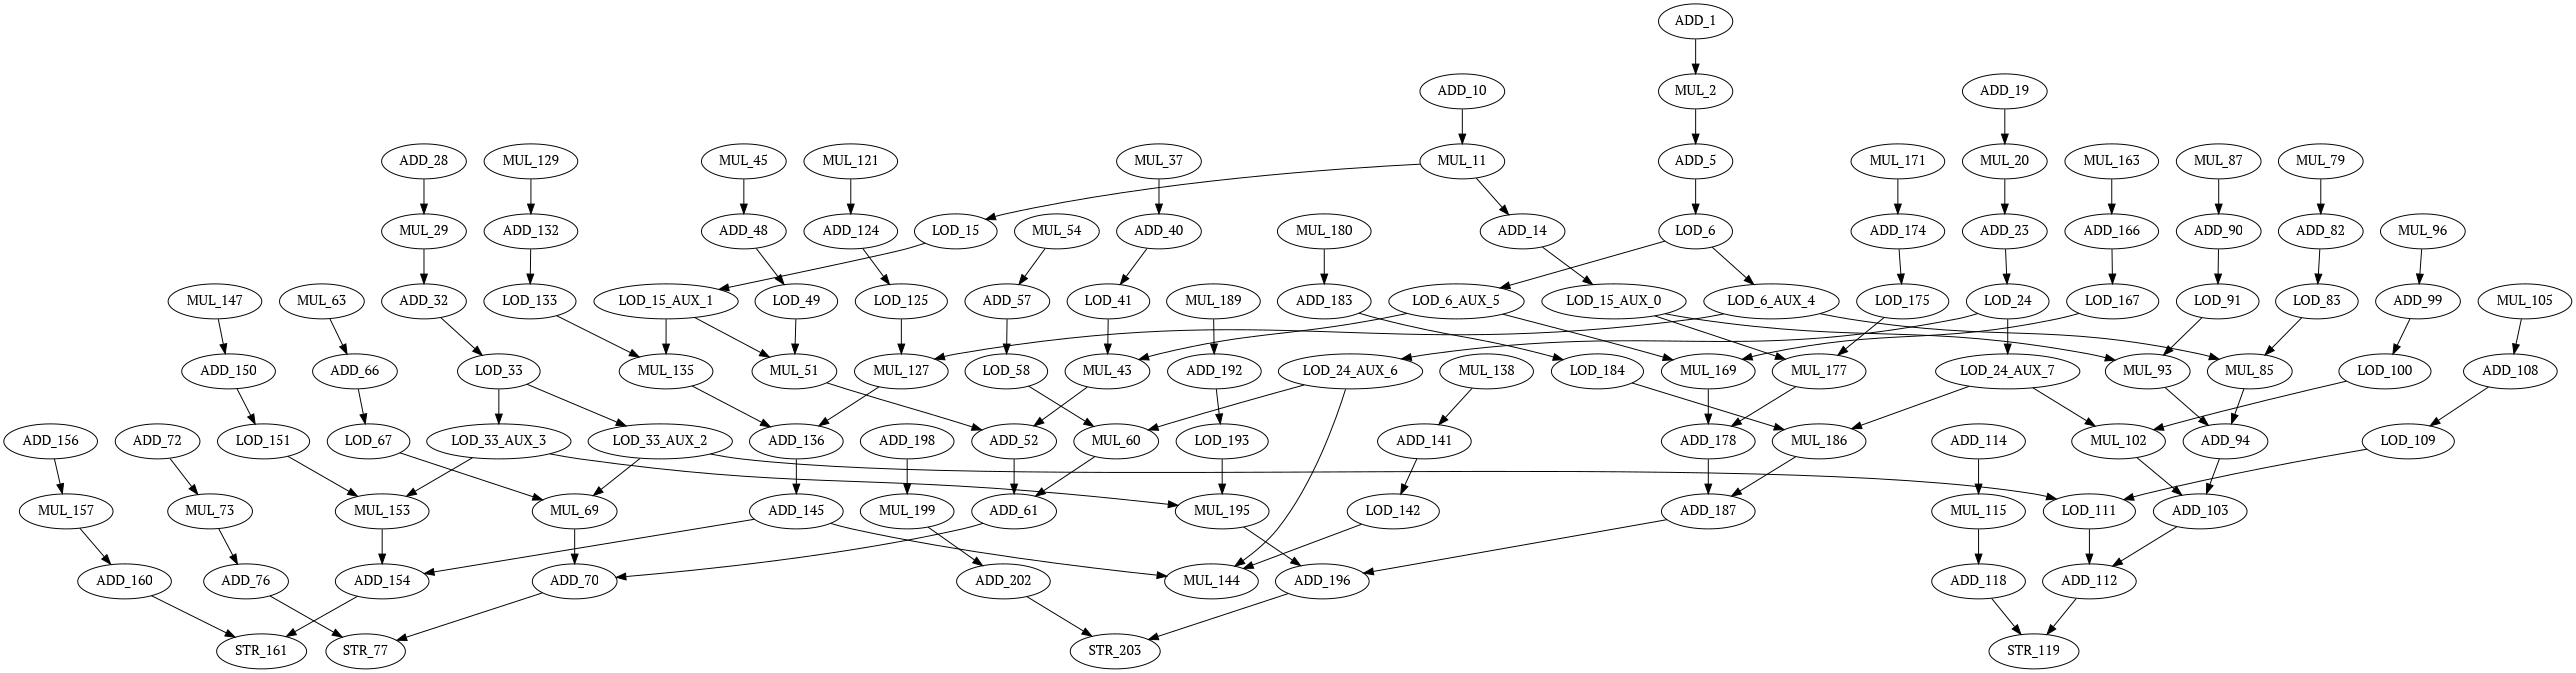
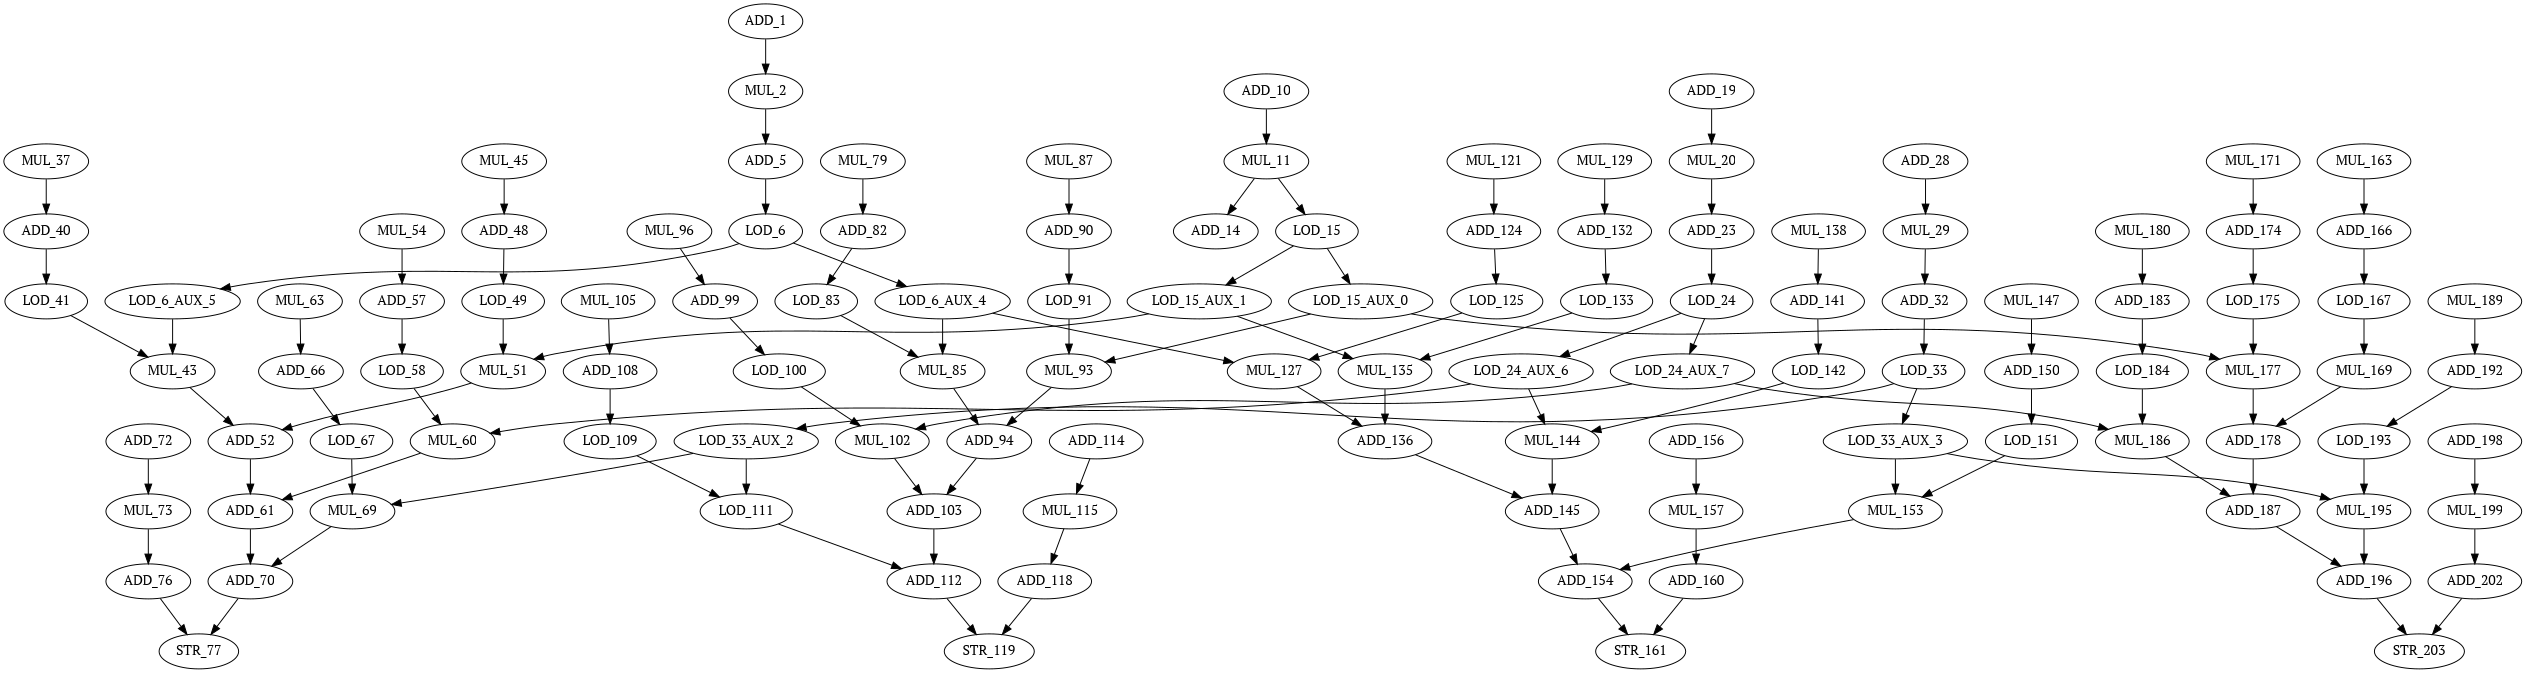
(1564, 263) -> (1336, 262)
(1547, 326) -> none
(993, 554) -> (1552, 472)
